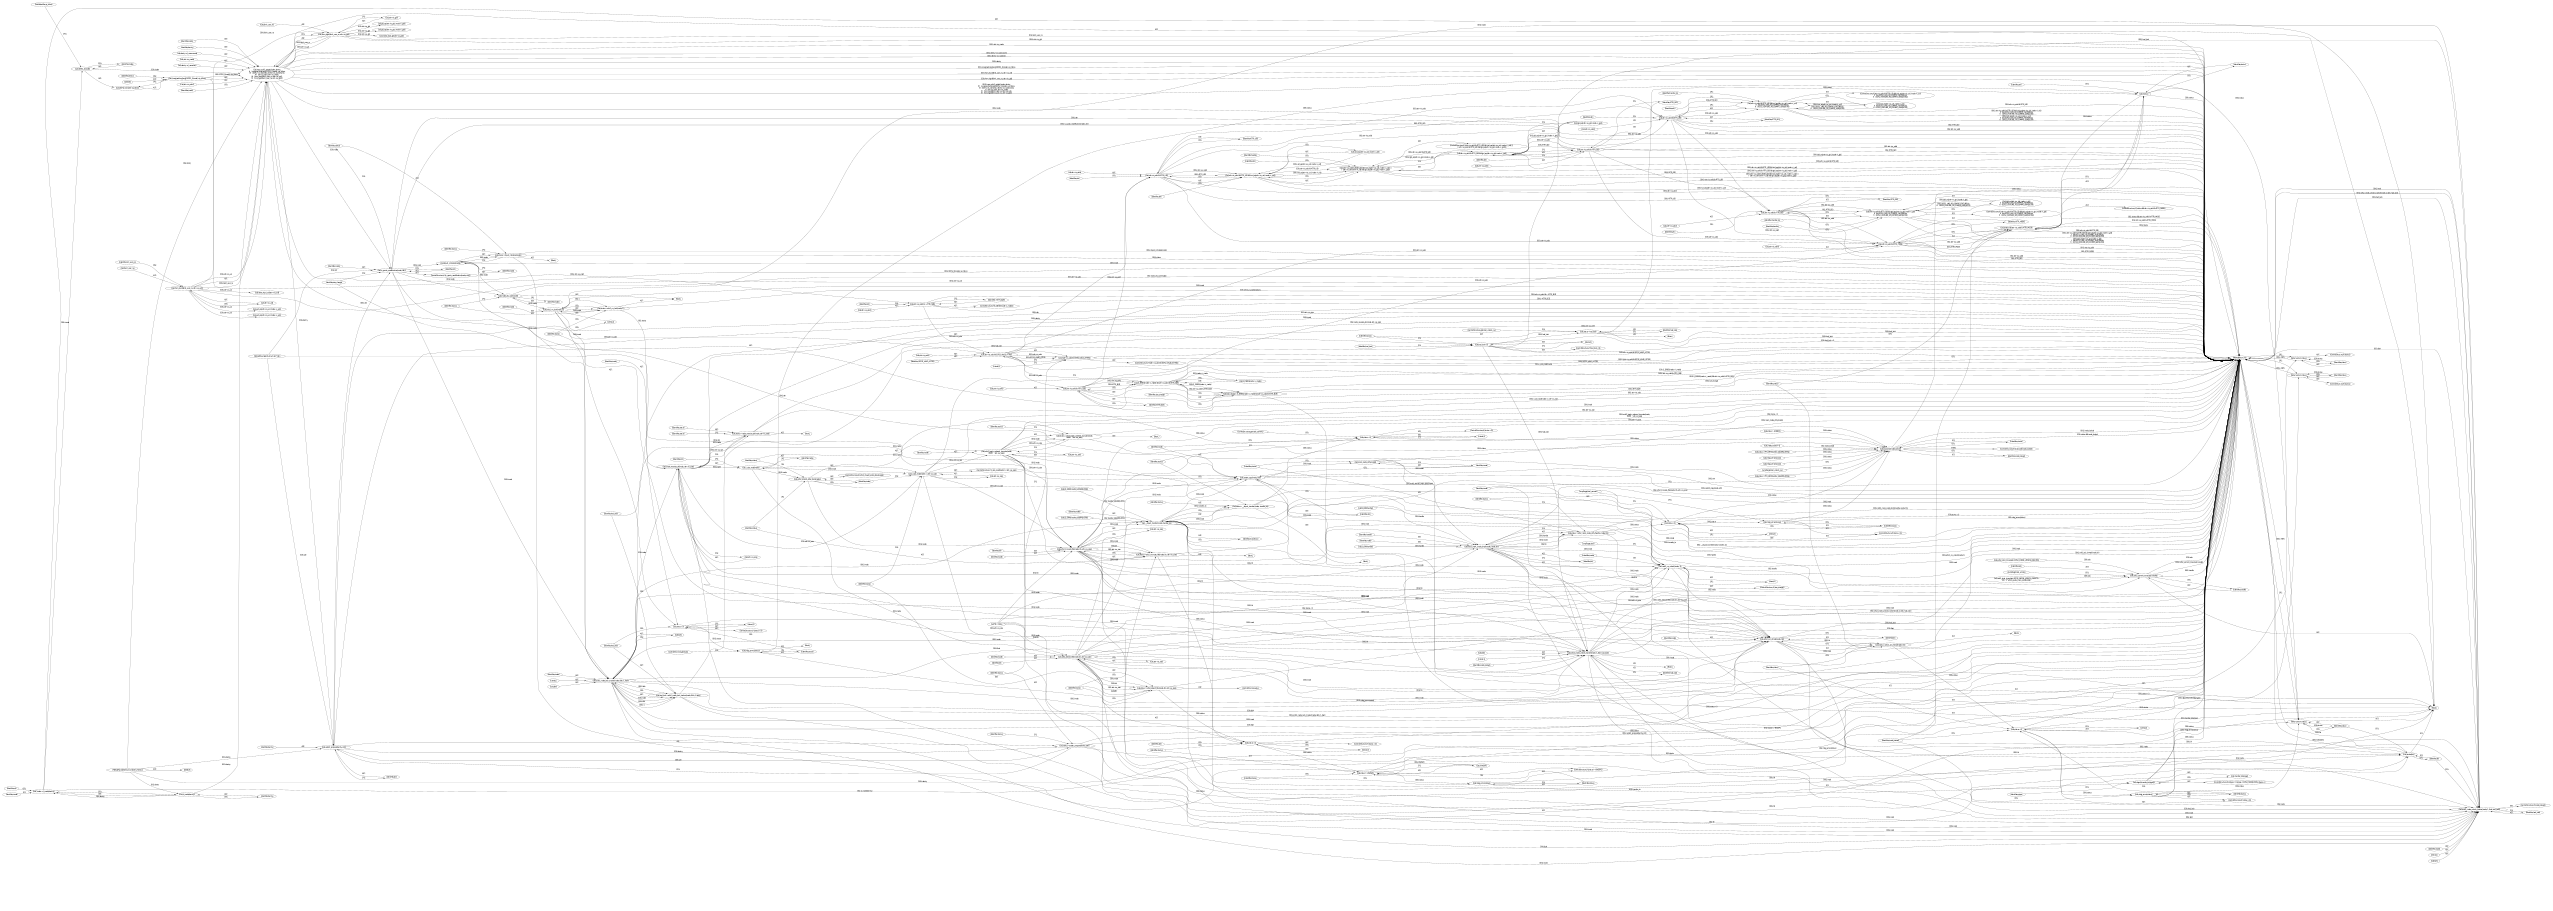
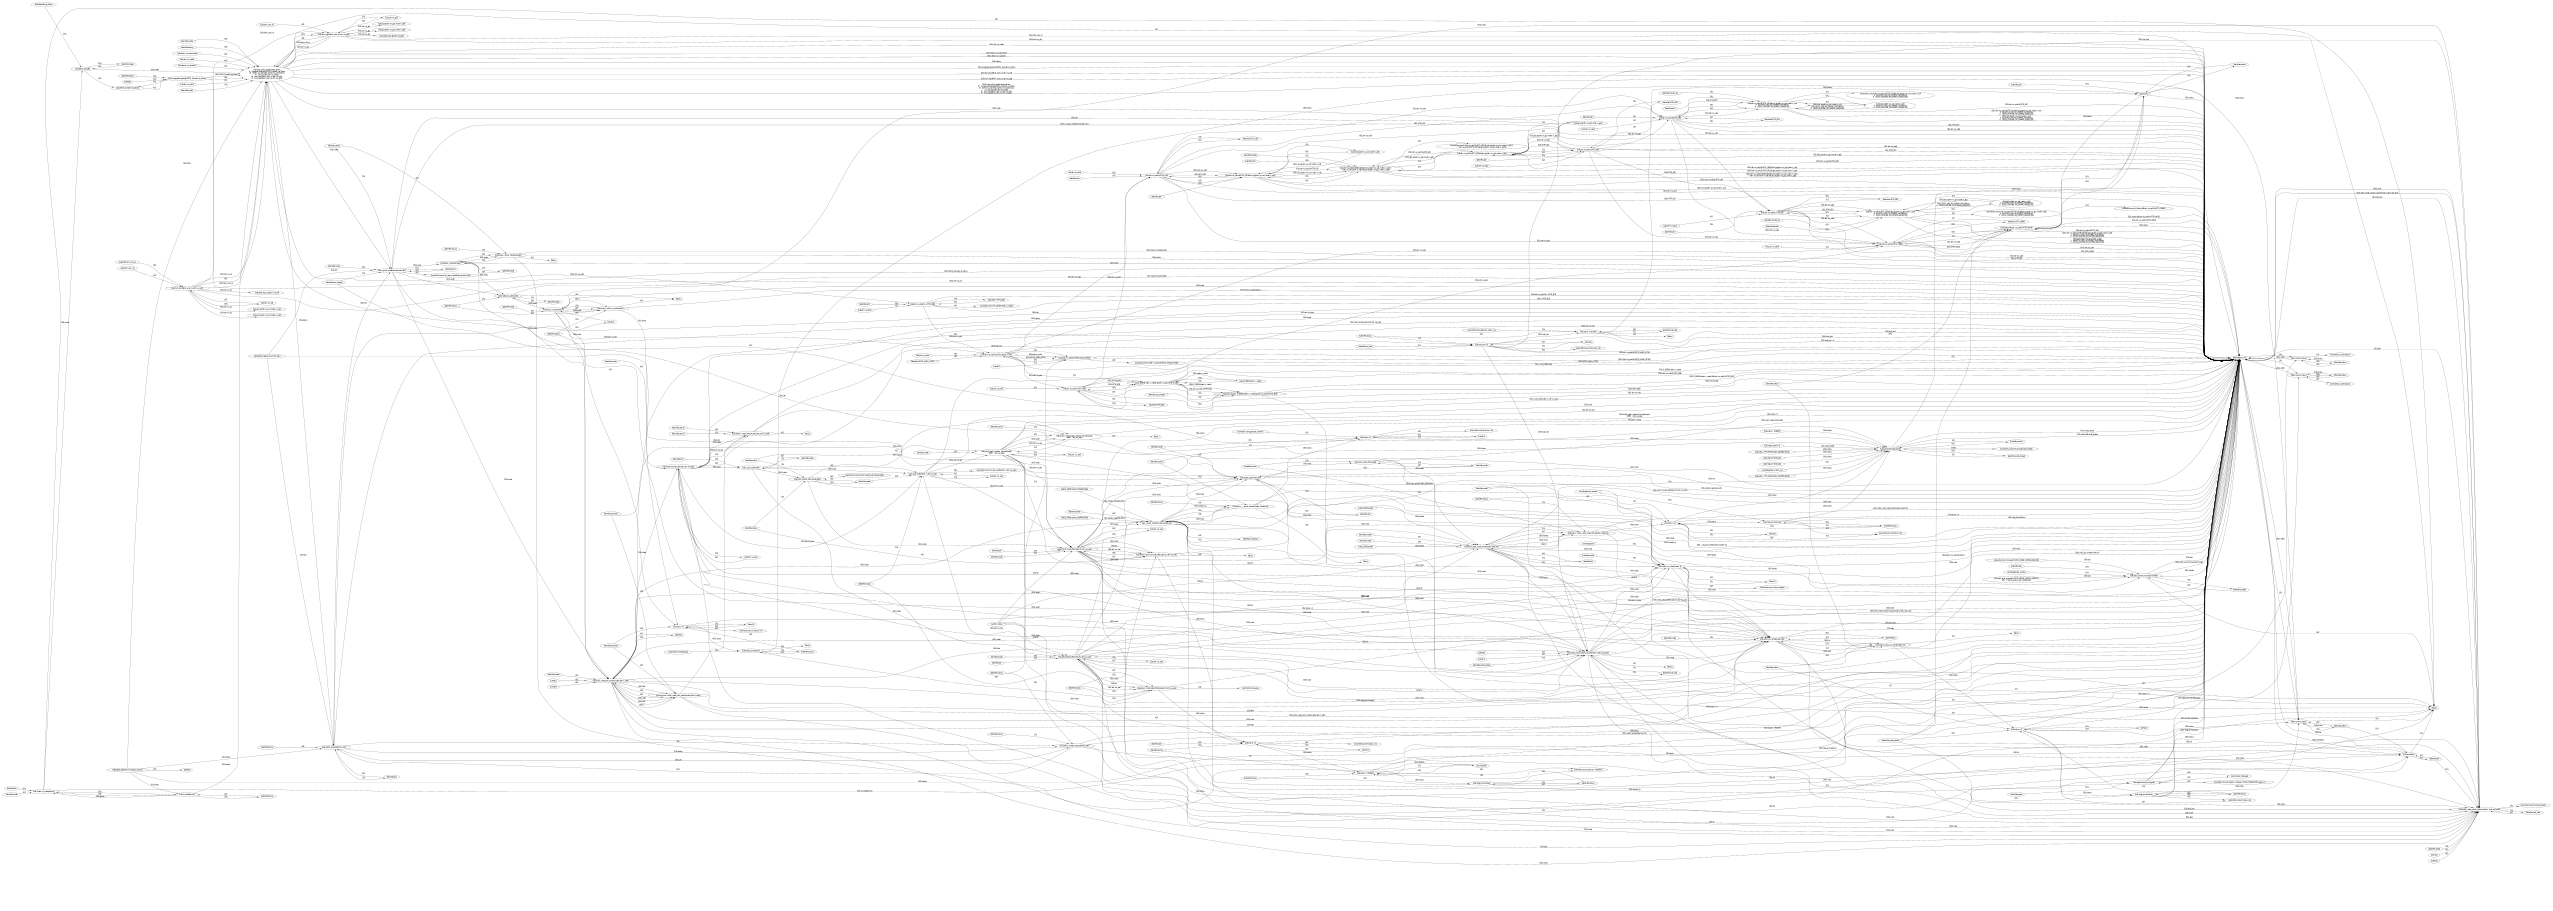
(1114, 691) -> (1114, 691)
